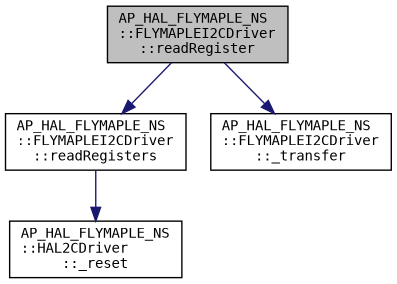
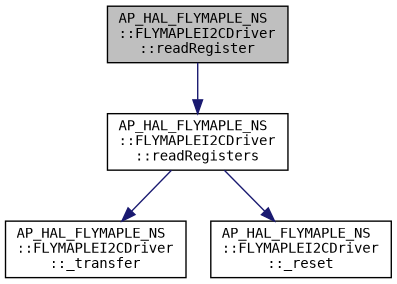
(245, 83) -> (152, 191)
(96, 249) -> (301, 249)
